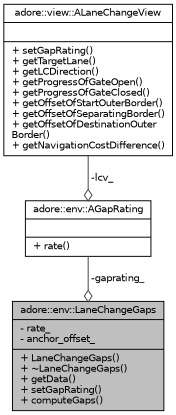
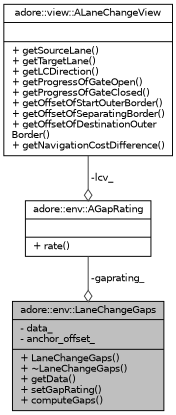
(52, 51) -> (55, 51)
(35, 329) -> (36, 329)
